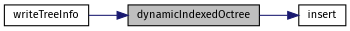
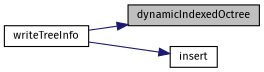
(274, 15) -> (124, 47)
